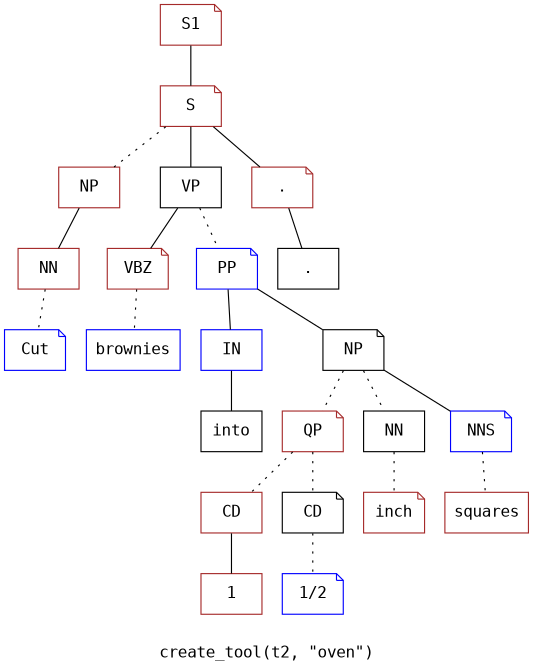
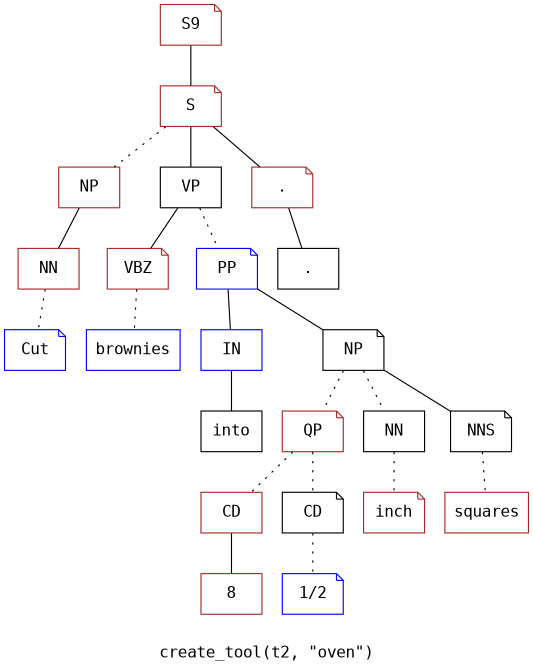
(191, 25) -> (191, 25)
(481, 431) -> (481, 431)
(231, 594) -> (231, 594)
